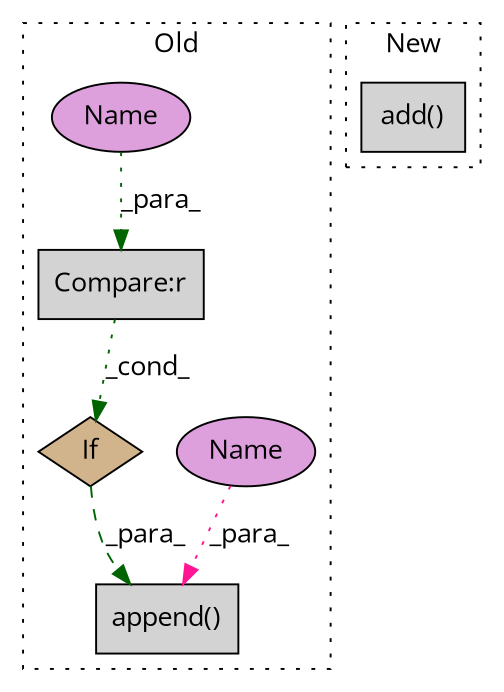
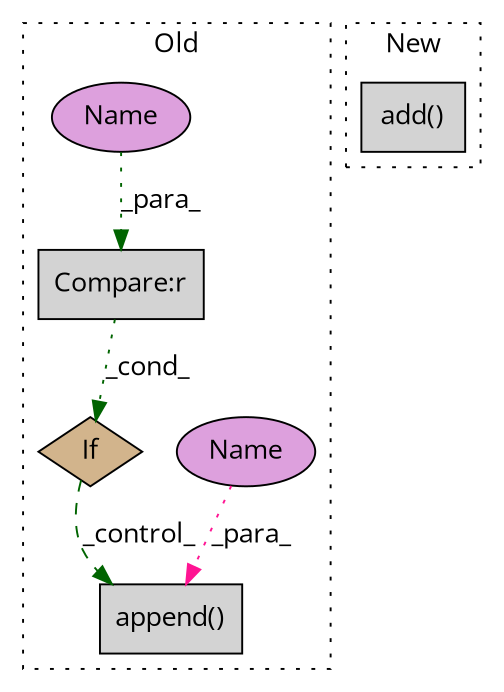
(146, 535) -> (139, 535)
